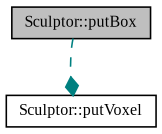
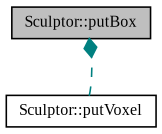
(71, 58) -> (92, 77)
